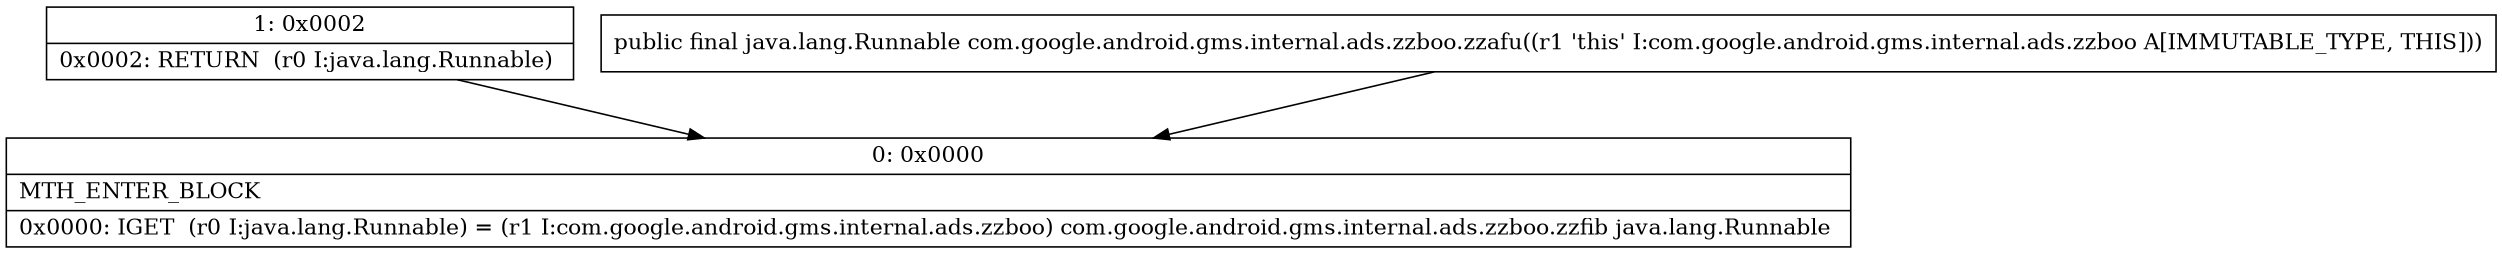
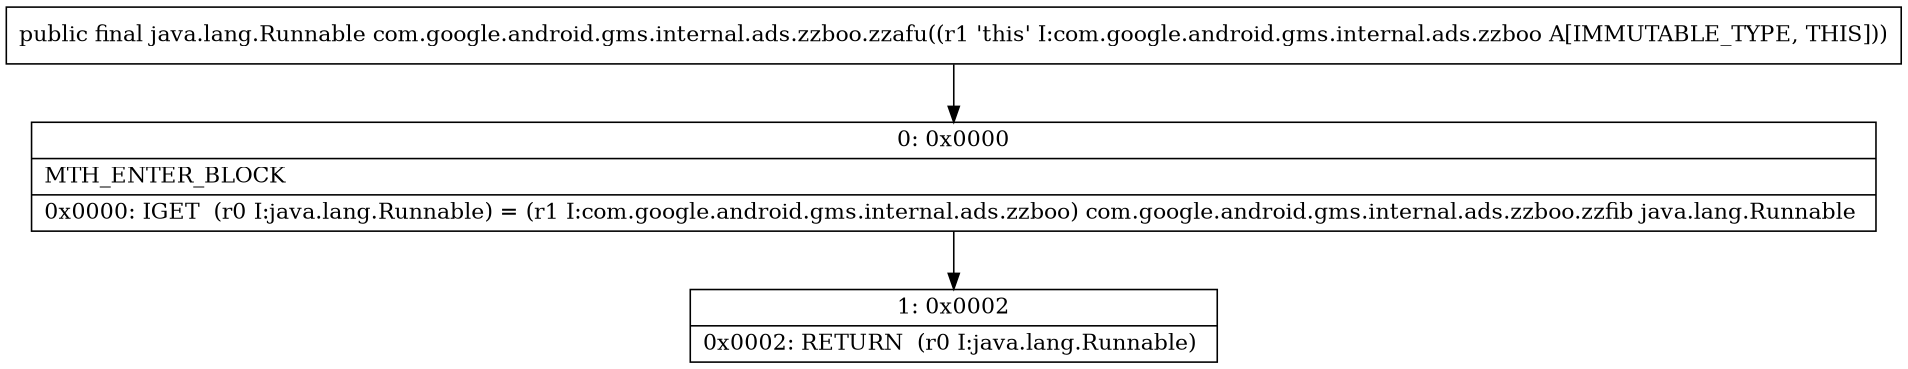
(573, 107) -> (954, 252)
